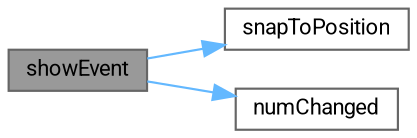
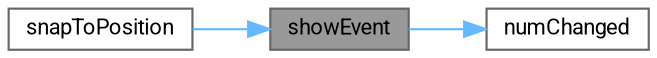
(175, 54) -> (220, 29)
